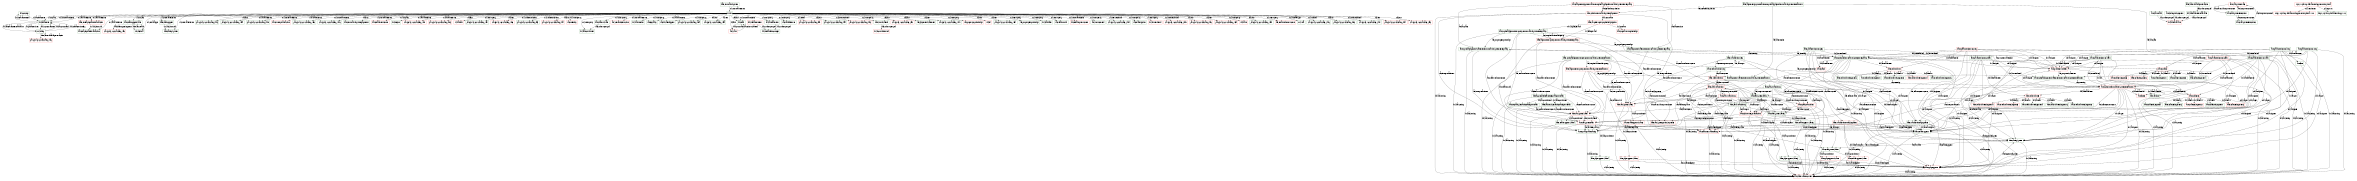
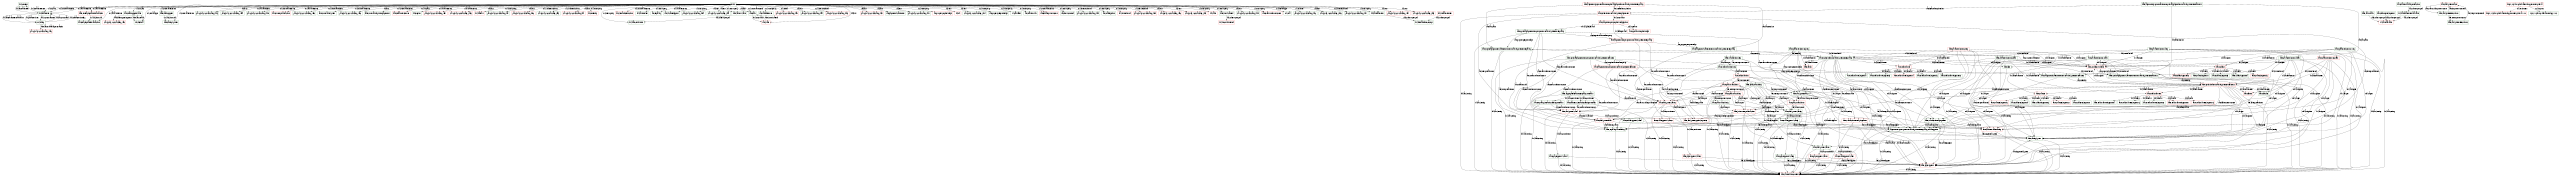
(730, 8) -> (533, 5)
none -> (1928, 63)
(2100, 78) -> (2288, 76)
(1922, 132) -> (1914, 130)
(1795, 163) -> (1794, 161)
